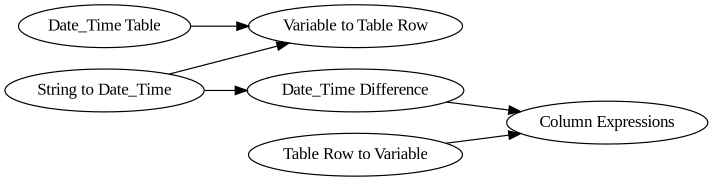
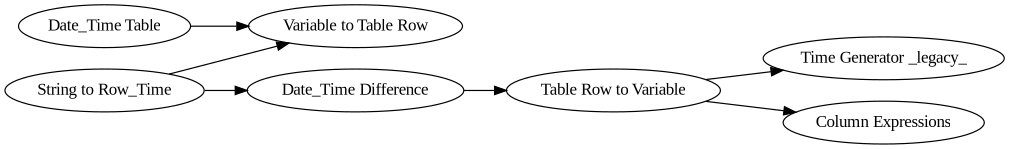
none -> (884, 58)
(105, 90) -> (105, 90)
(478, 106) -> (479, 90)
